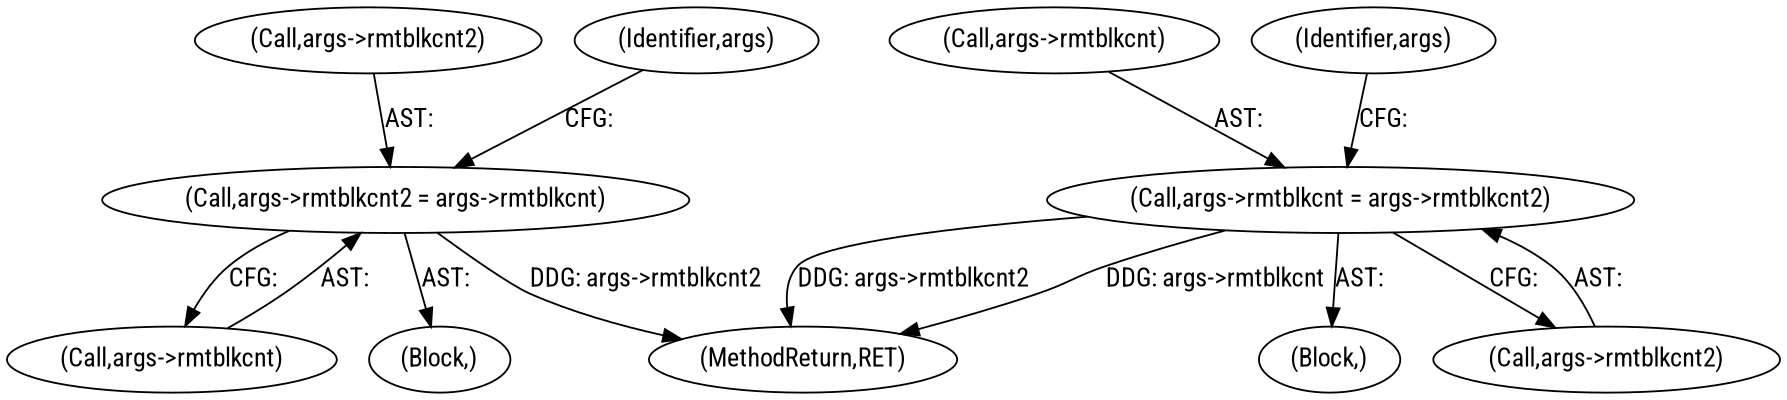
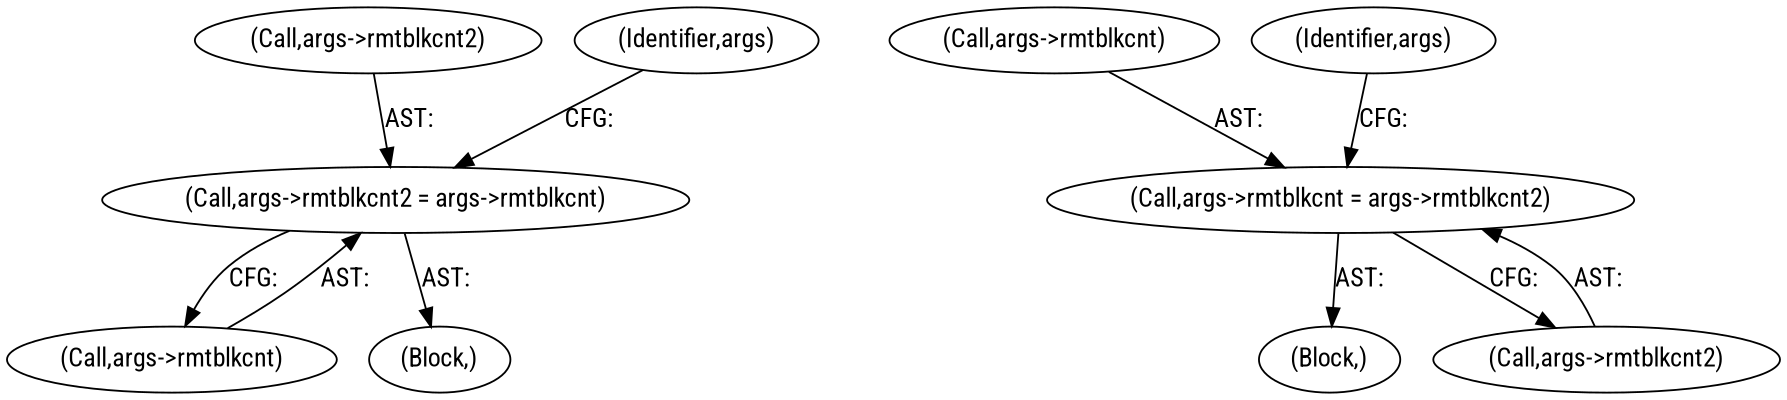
(803, 360) -> none
